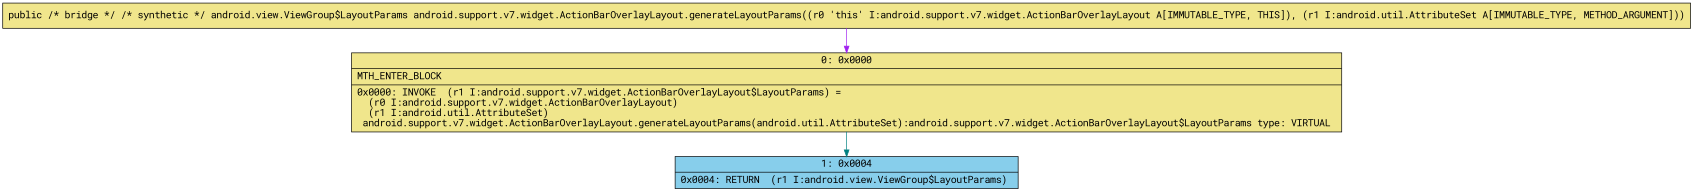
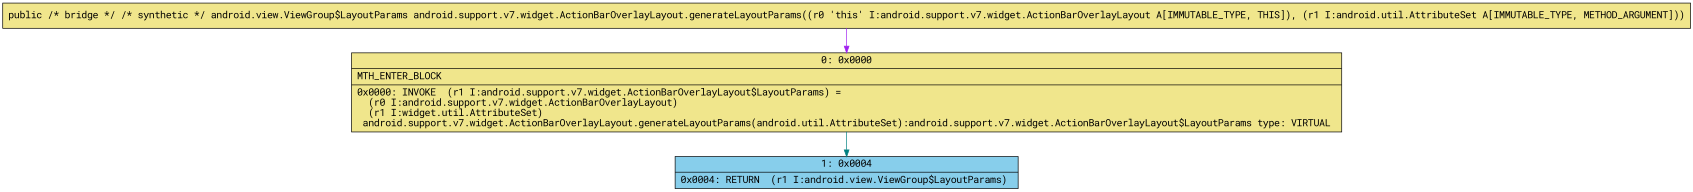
(453, 113) -> (450, 113)
